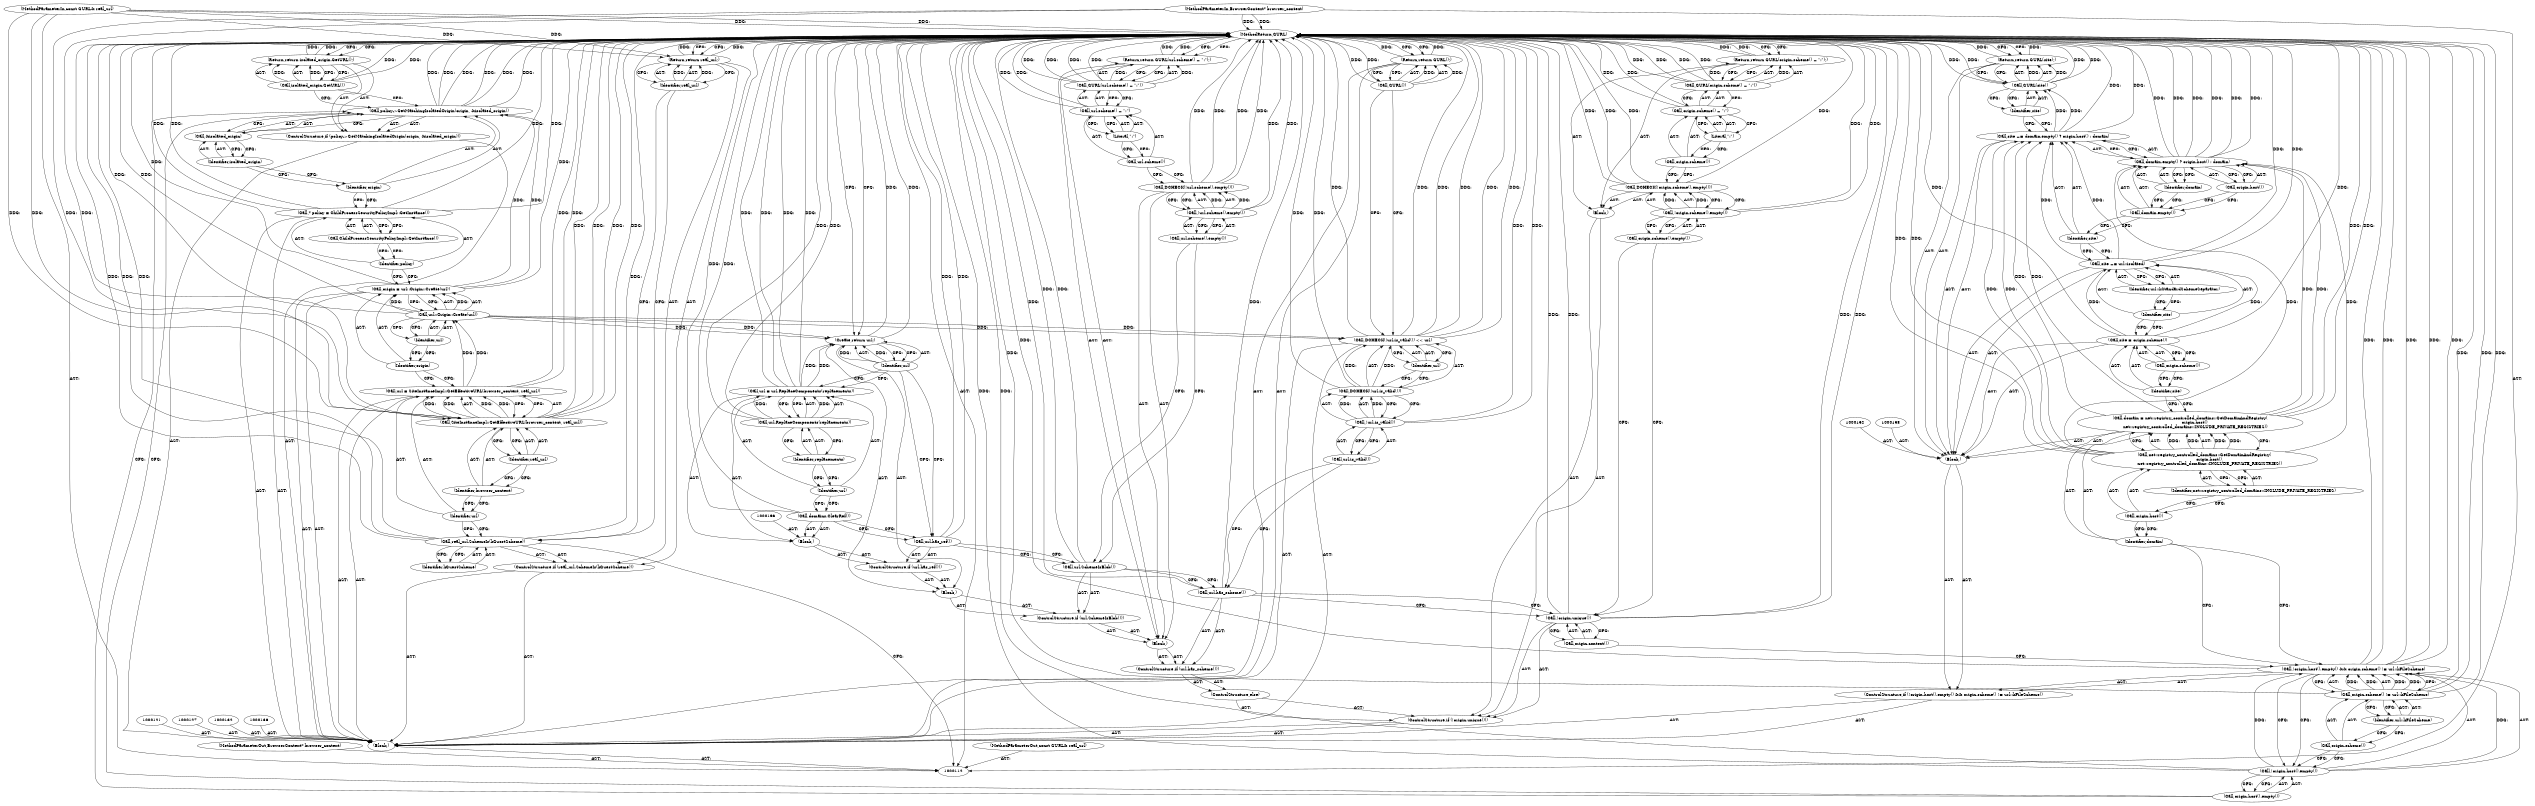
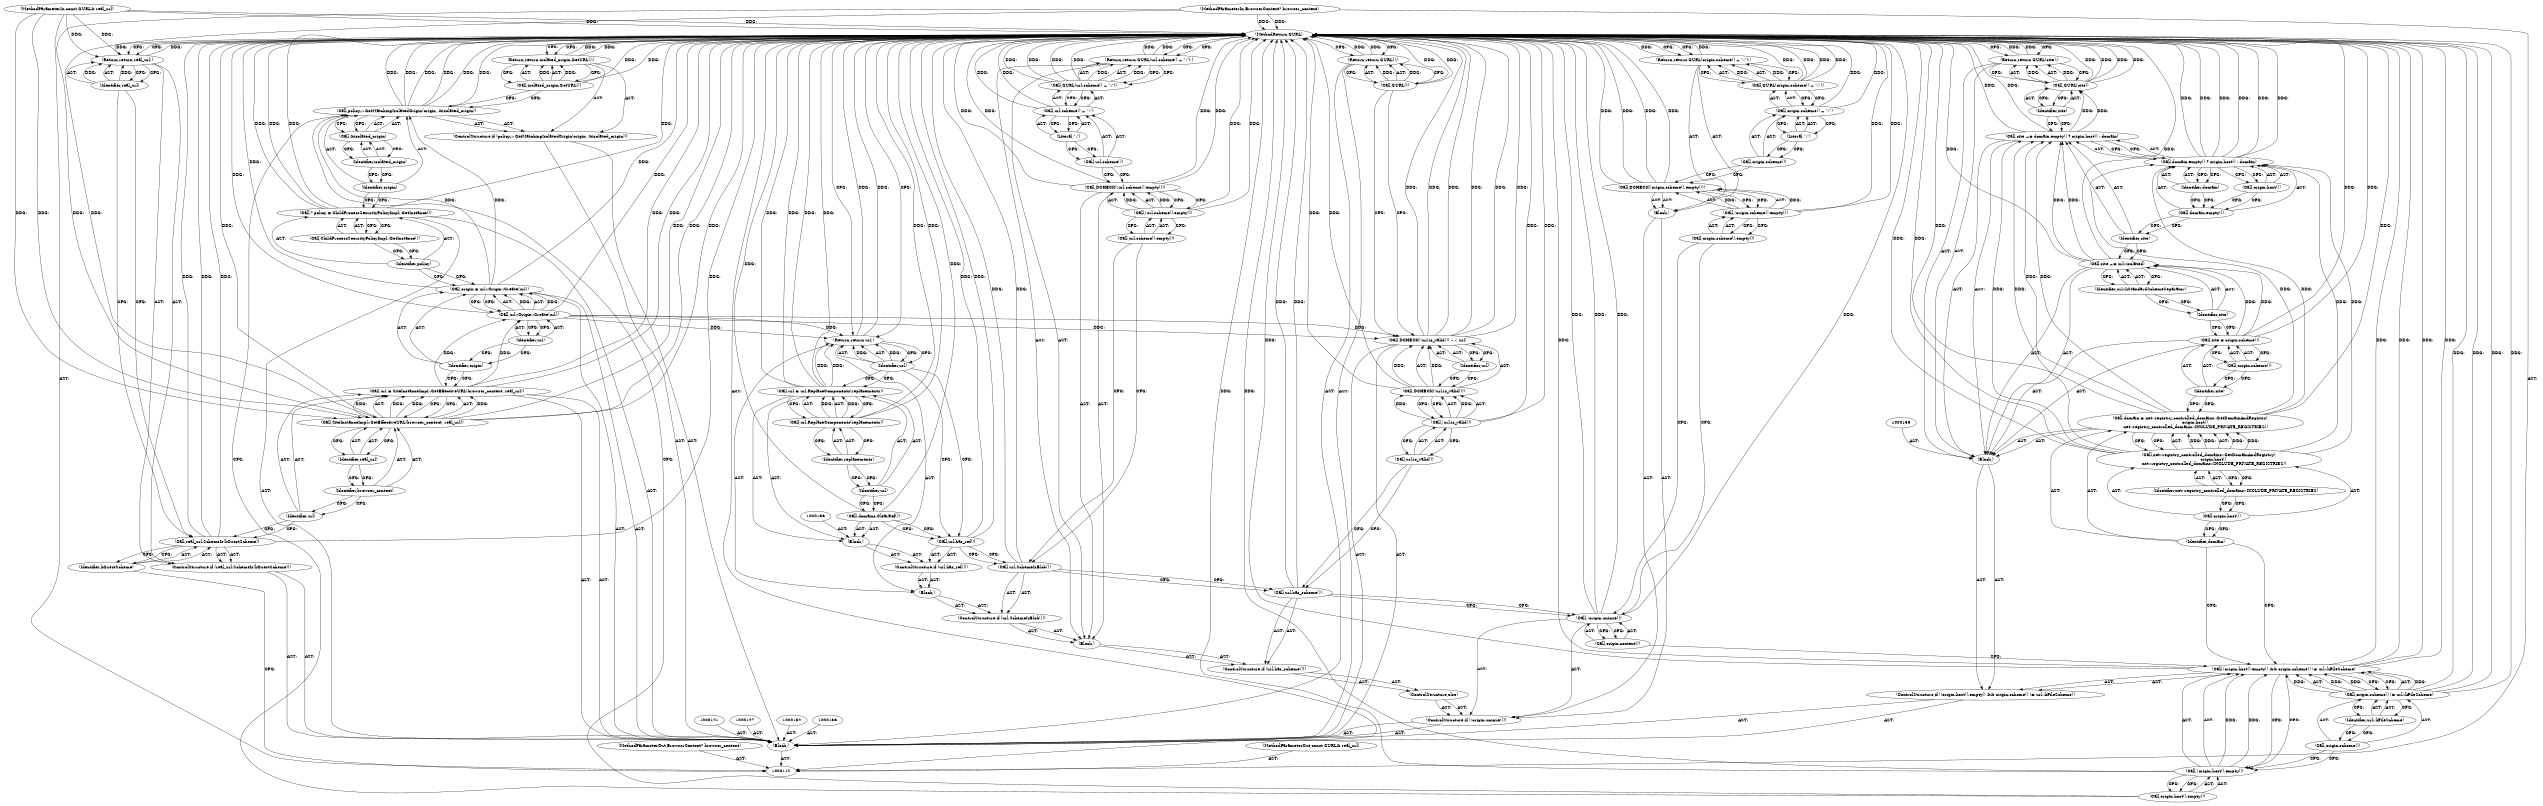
(855, 341) -> (854, 341)
(1855, 423) -> none
(784, 597) -> (330, 761)
